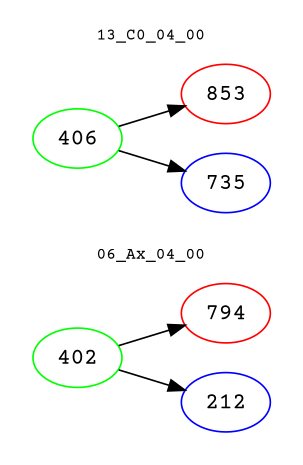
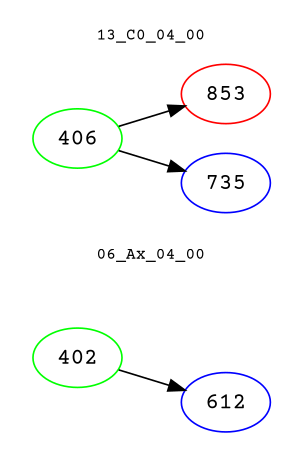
(226, 313) -> none
(226, 402) -> (226, 402)
